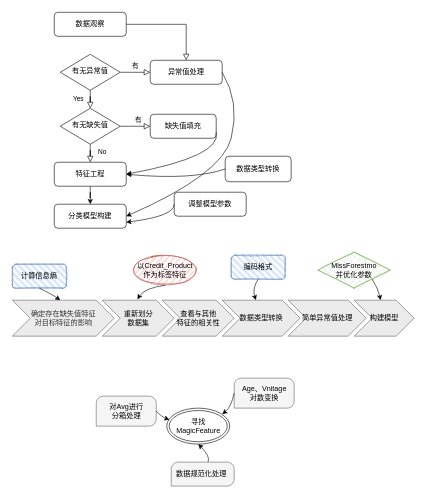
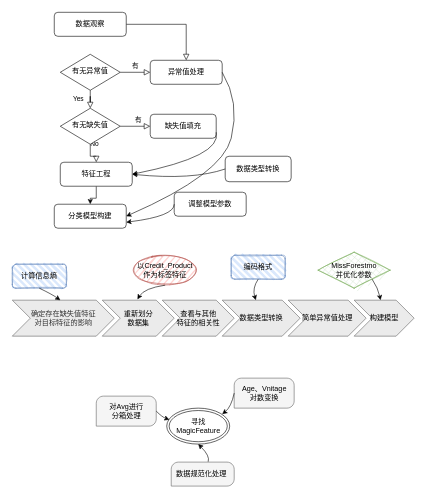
(90, 174) -> (96, 174)
